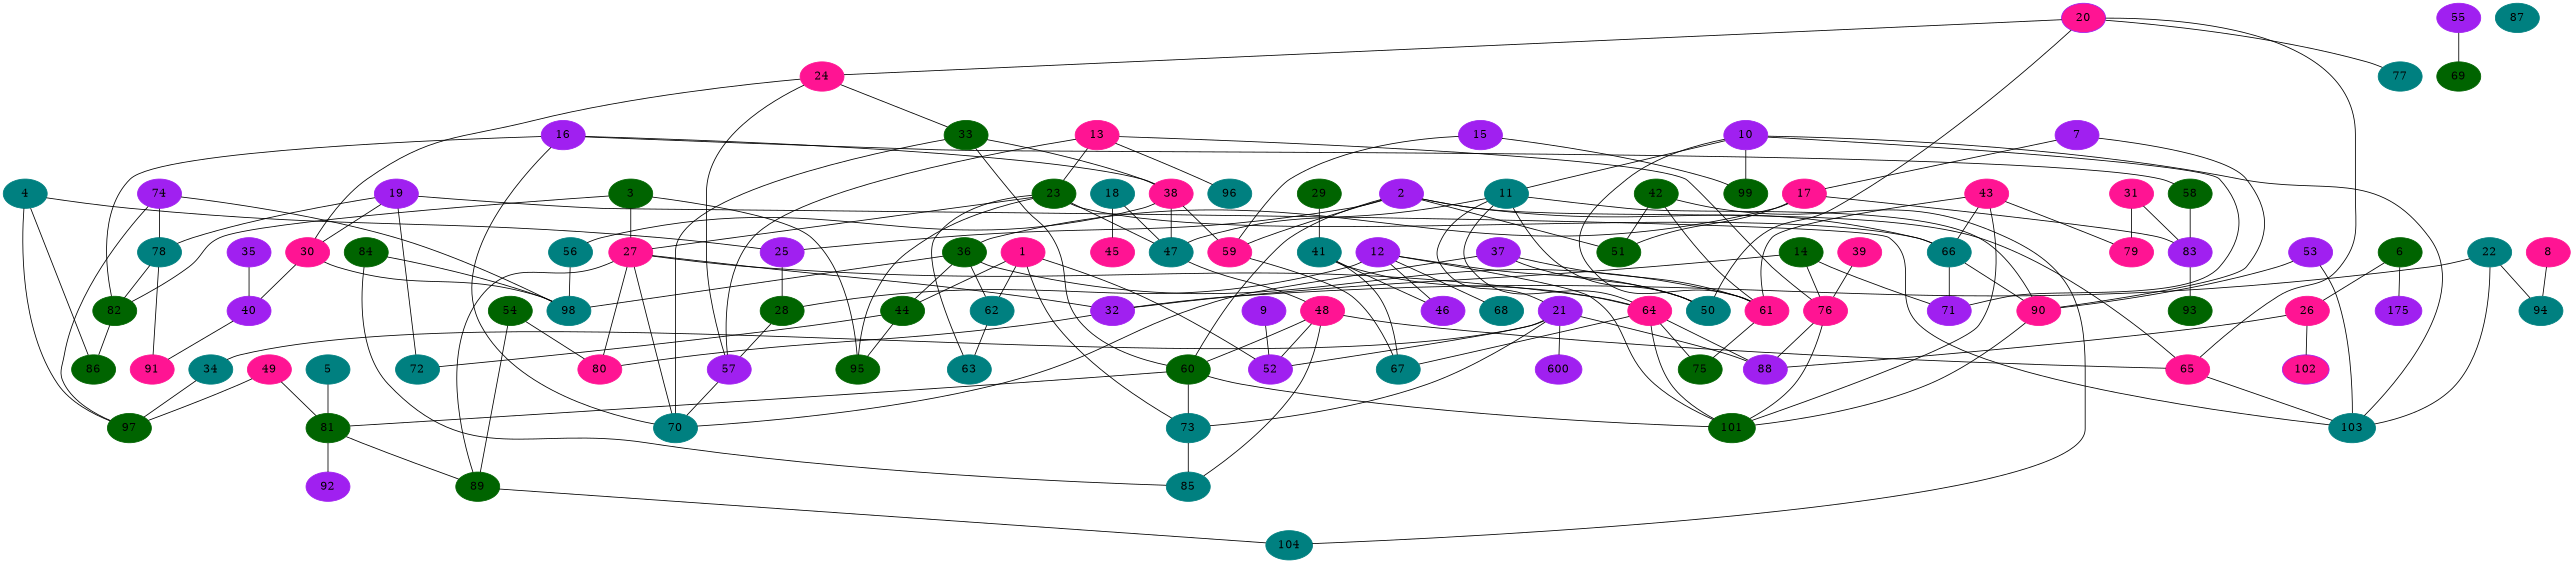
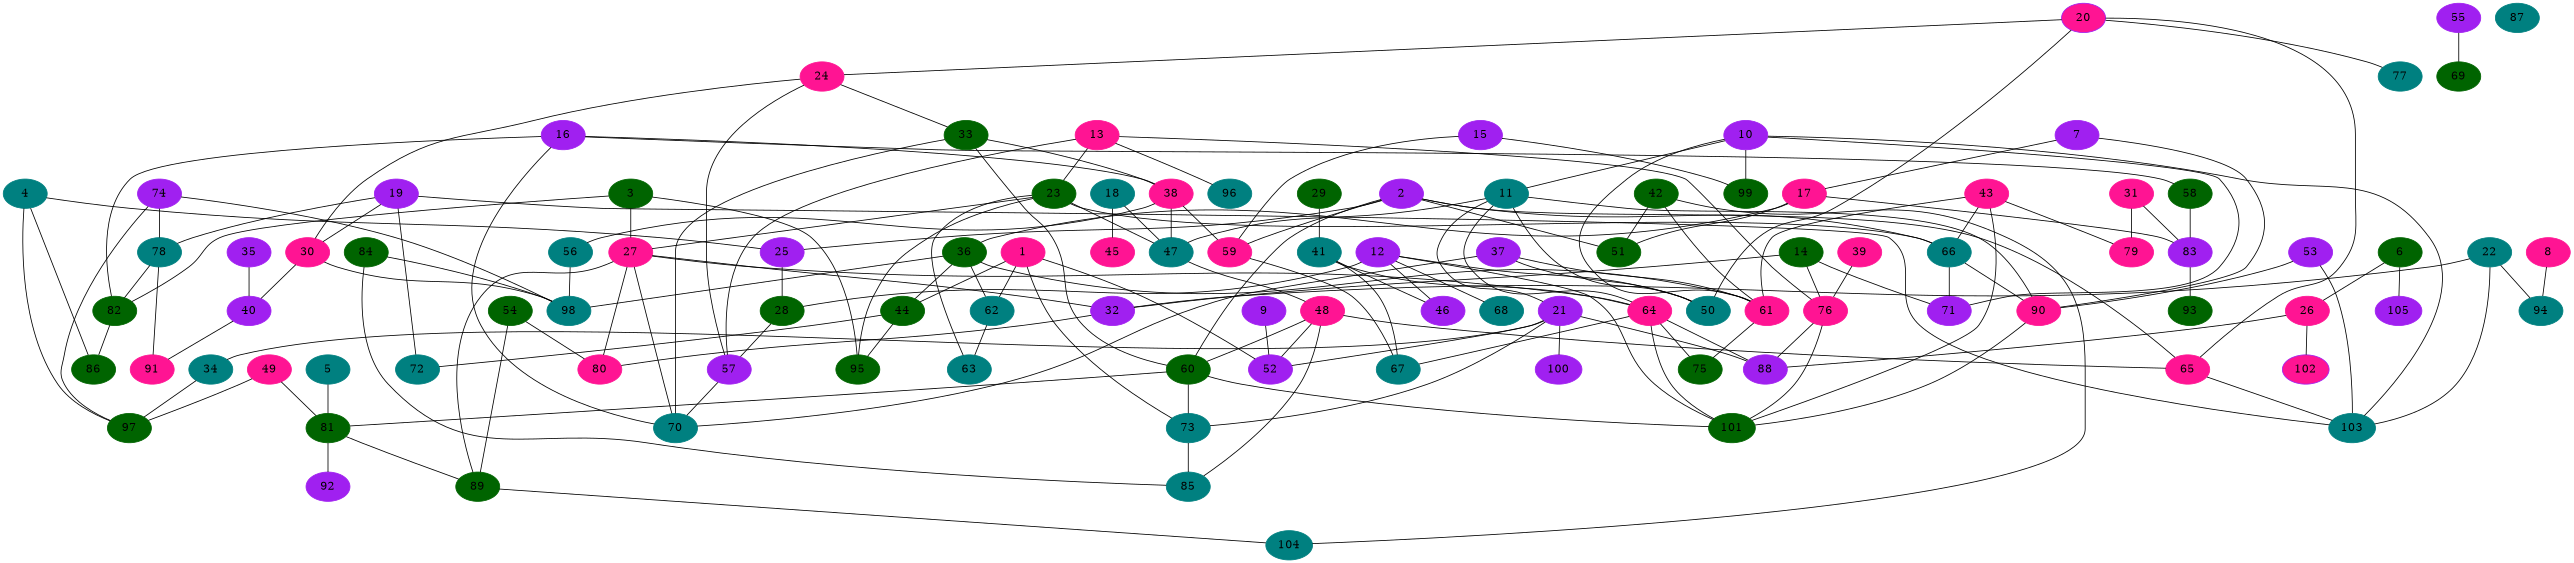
(2399, 311) -> (2399, 311)
(1559, 370) -> (1559, 370)
